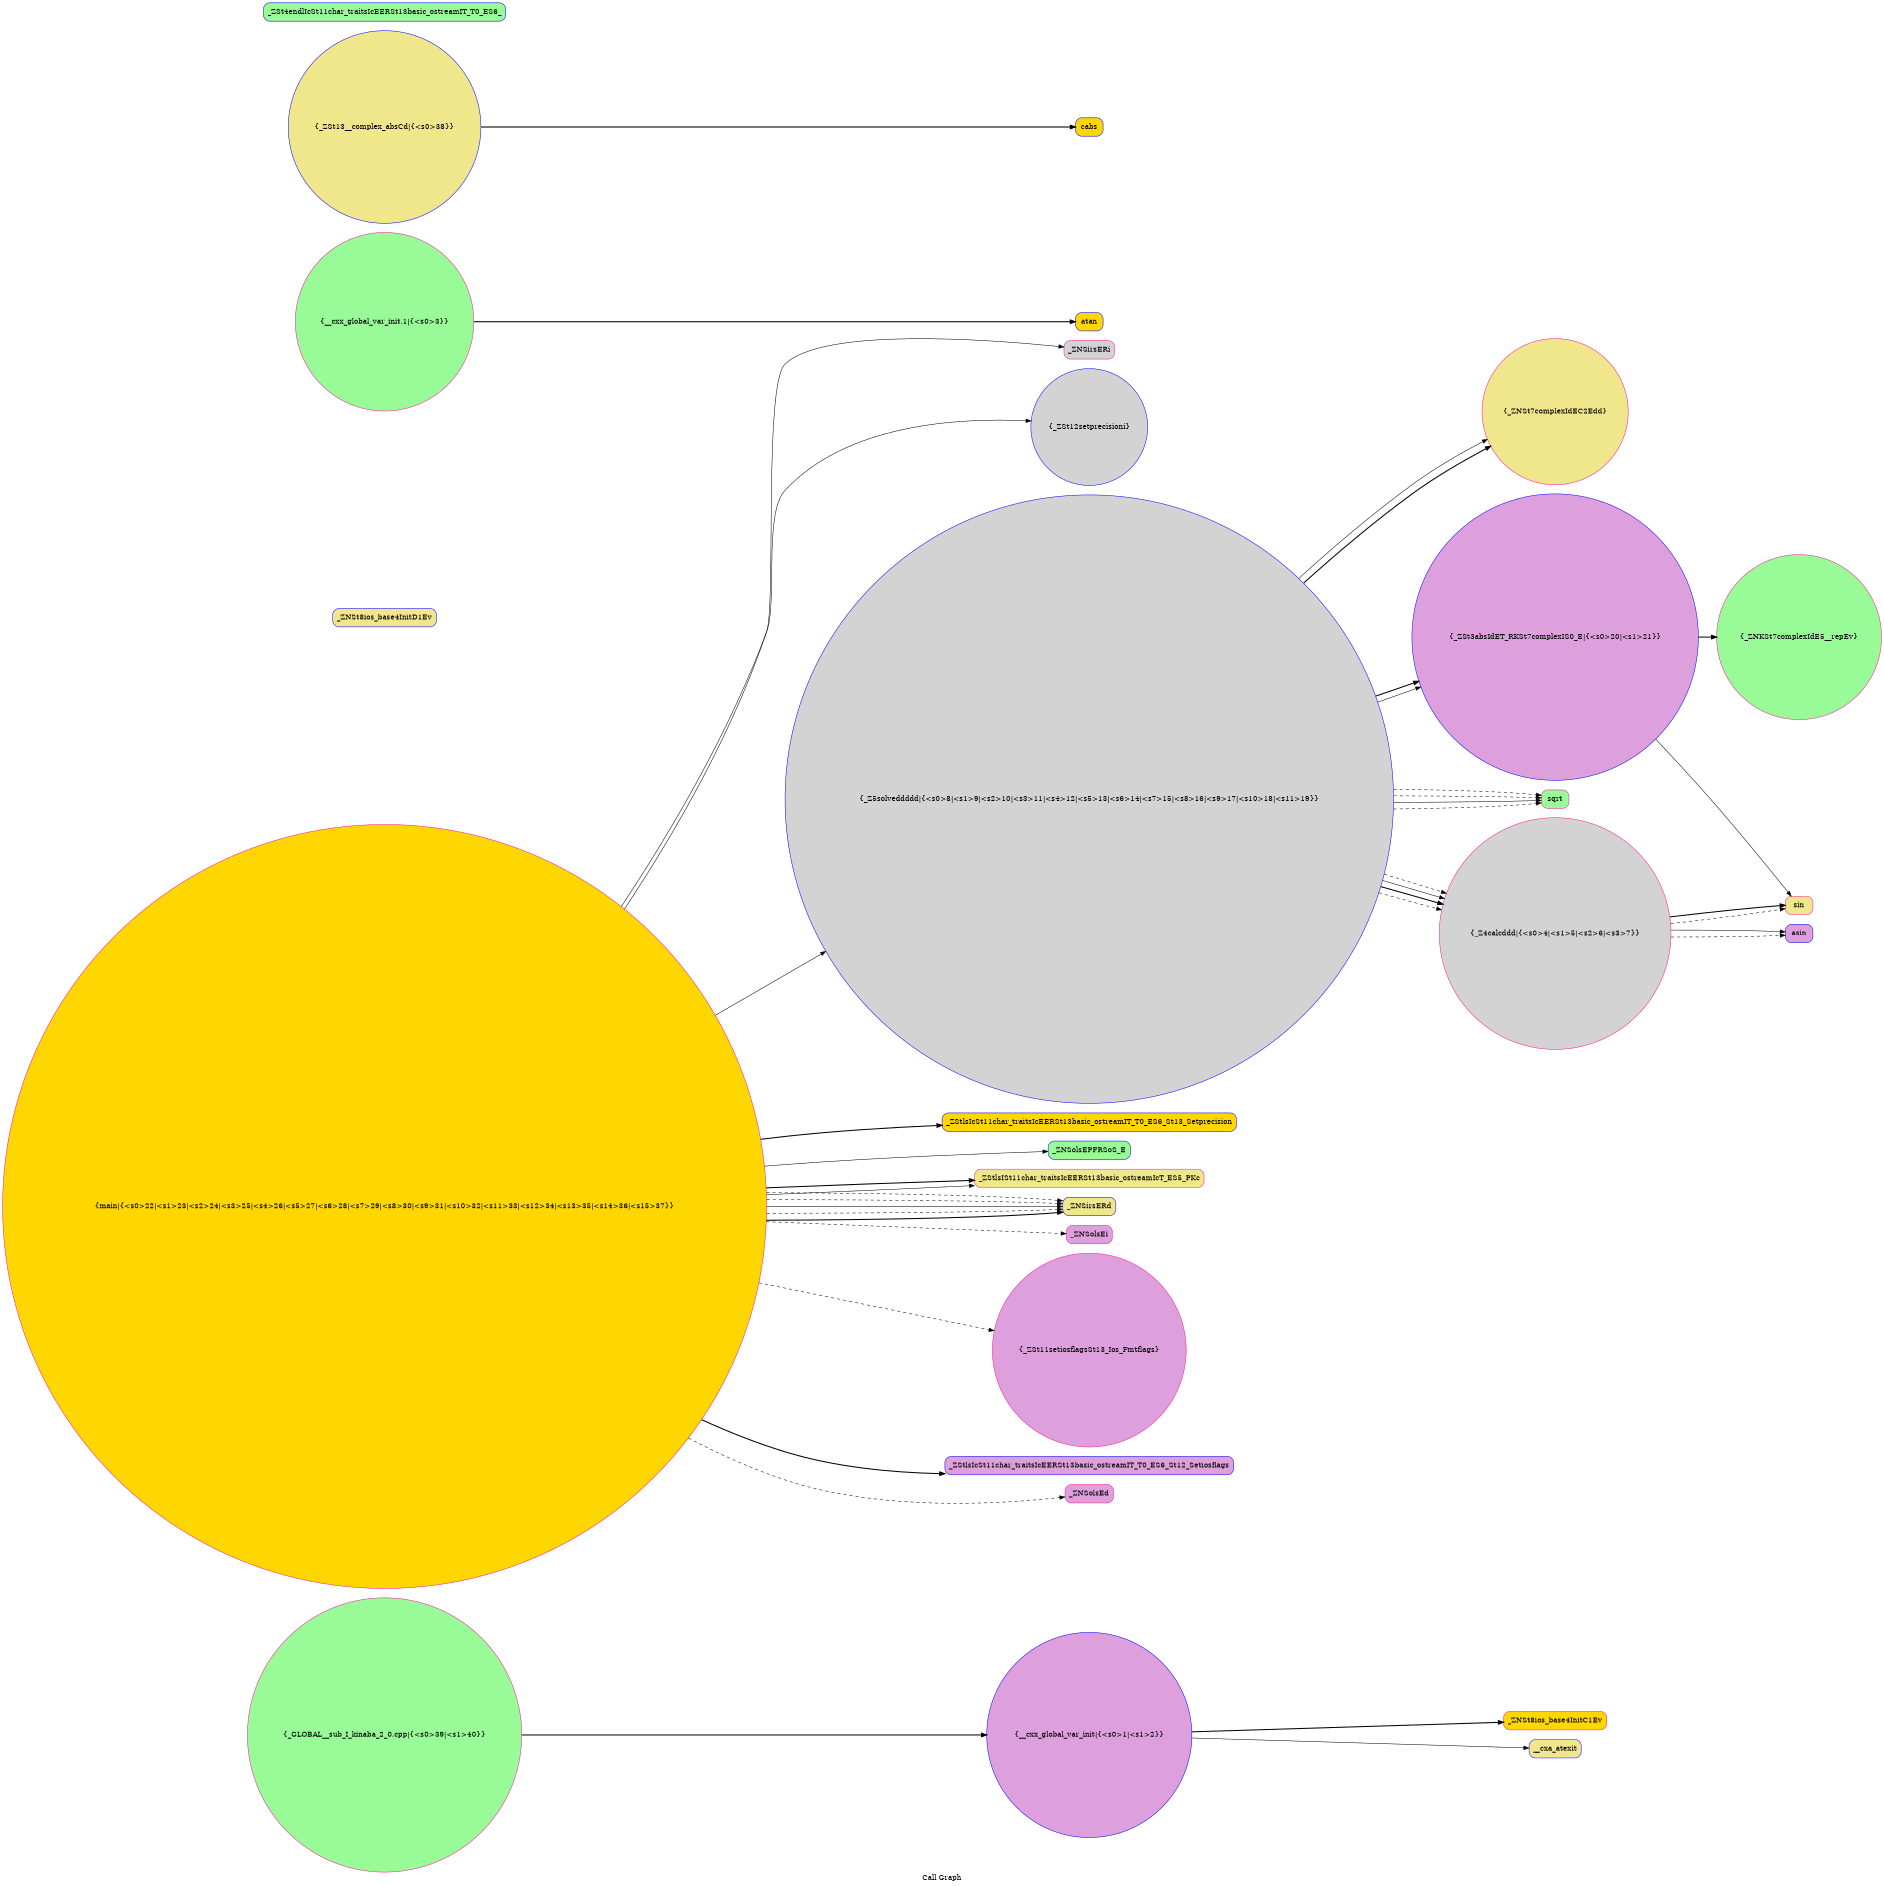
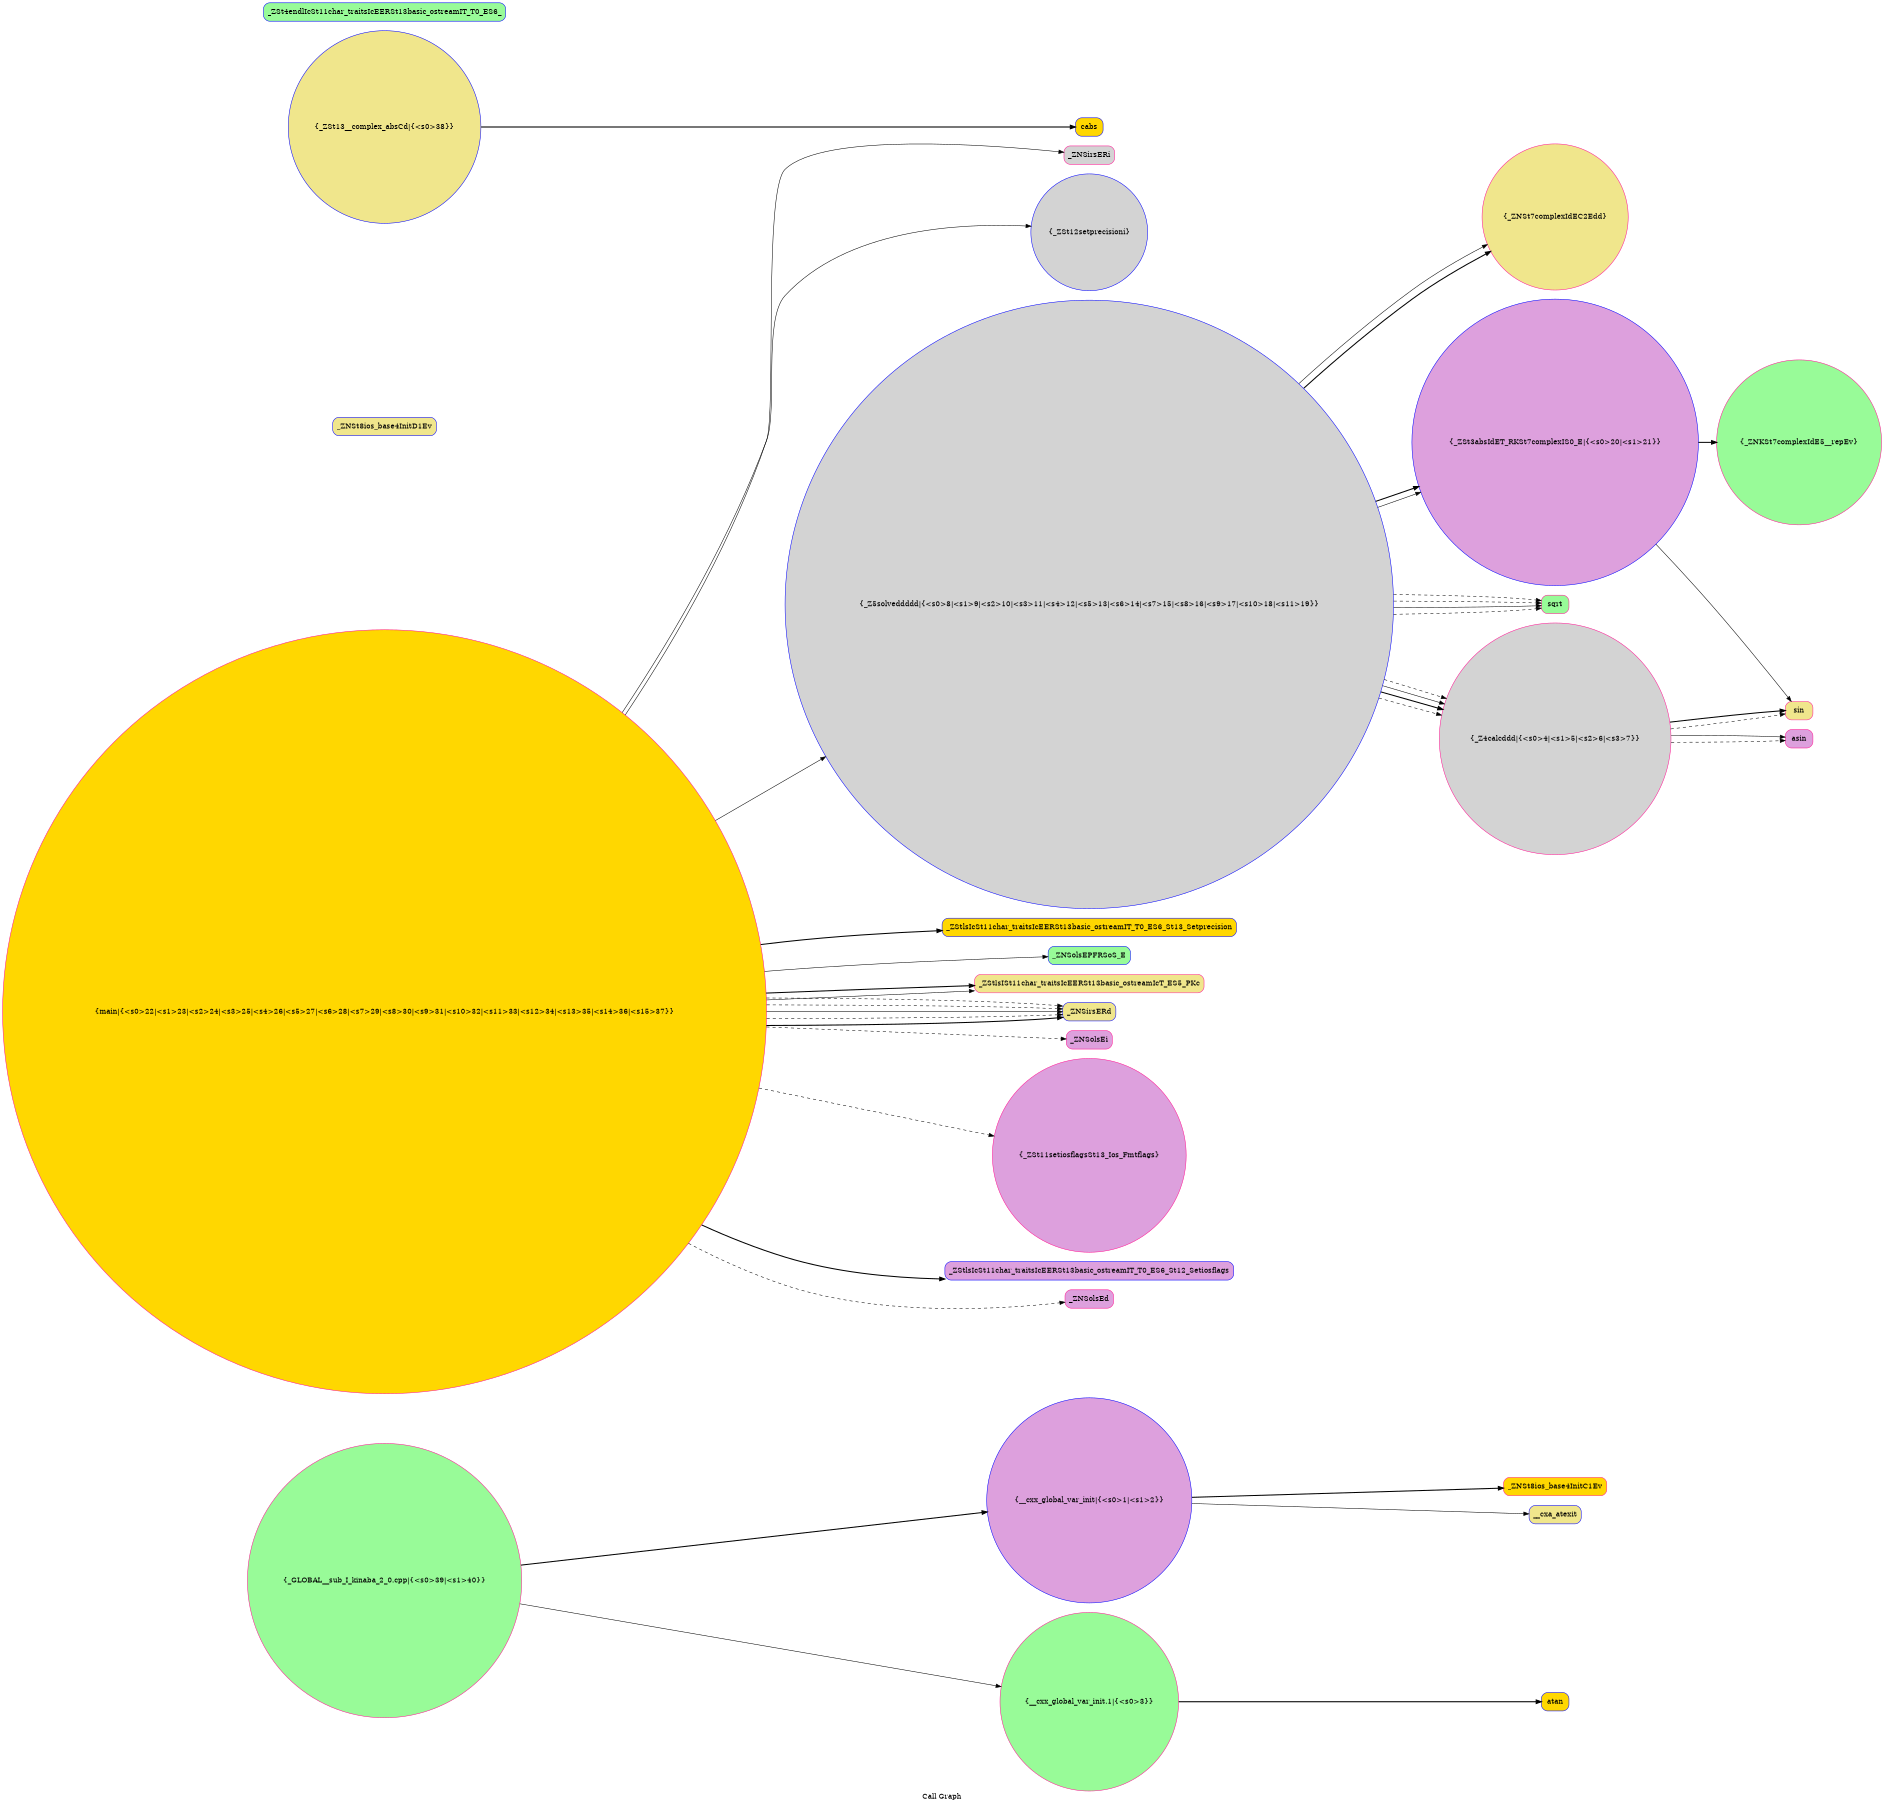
(1799, 934) -> (1799, 739)
none -> (758, 1645)
